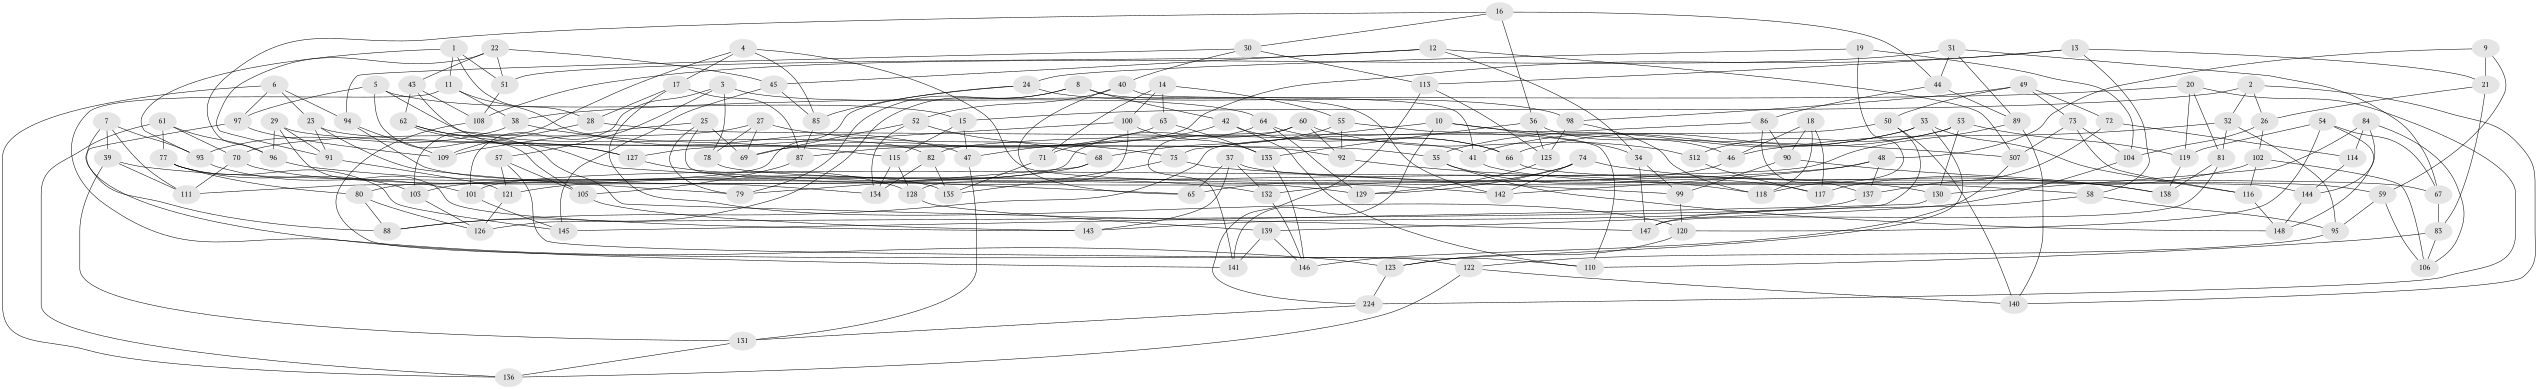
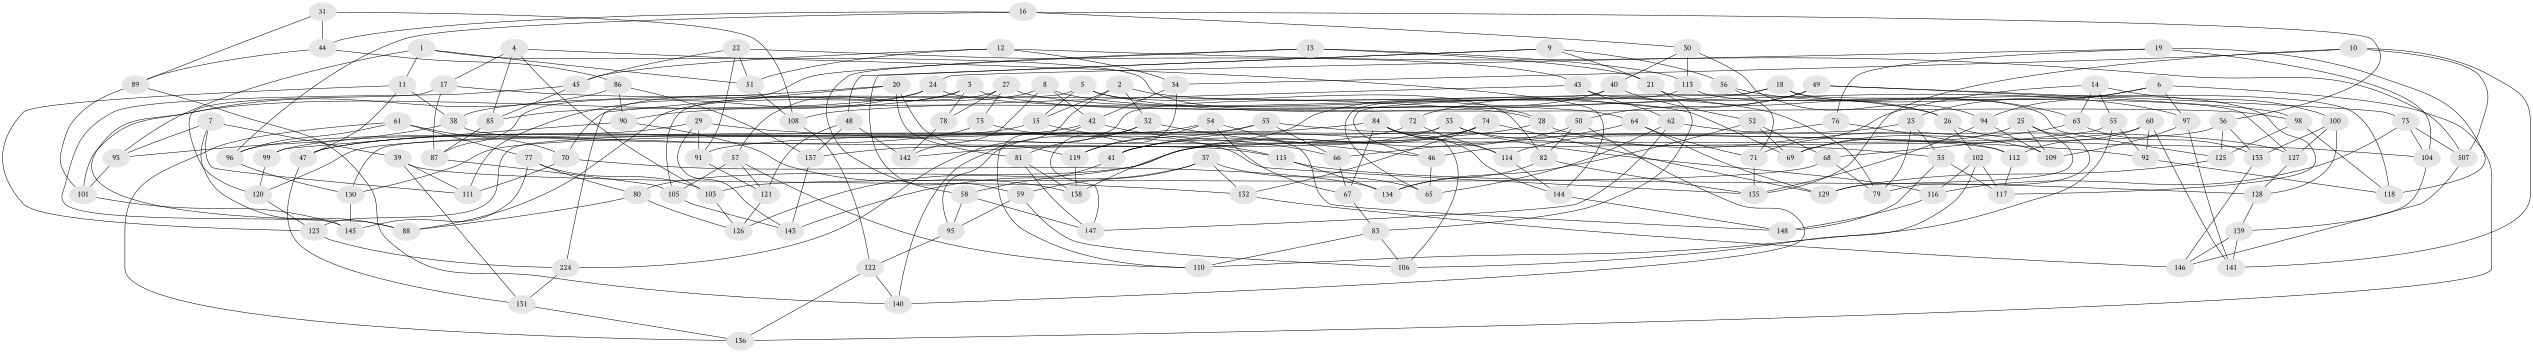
(2224, 72) -> (1362, 159)
none -> (1724, 85)
none -> (1836, 121)
(1353, 131) -> (2036, 75)
(1695, 158) -> (2014, 158)
(1659, 176) -> (1134, 103)
